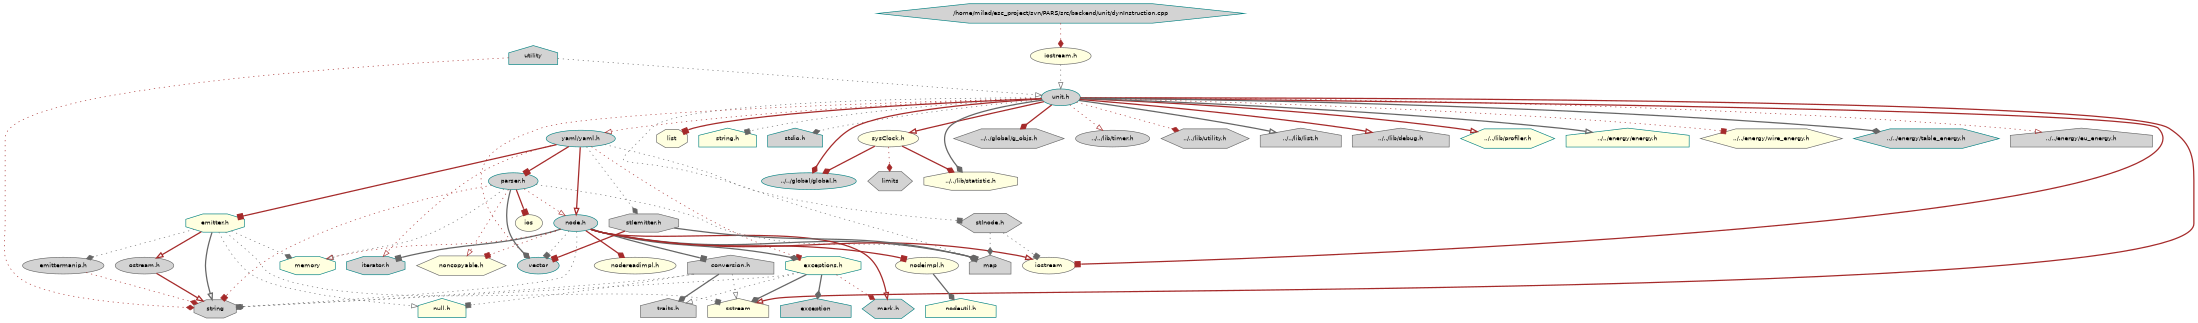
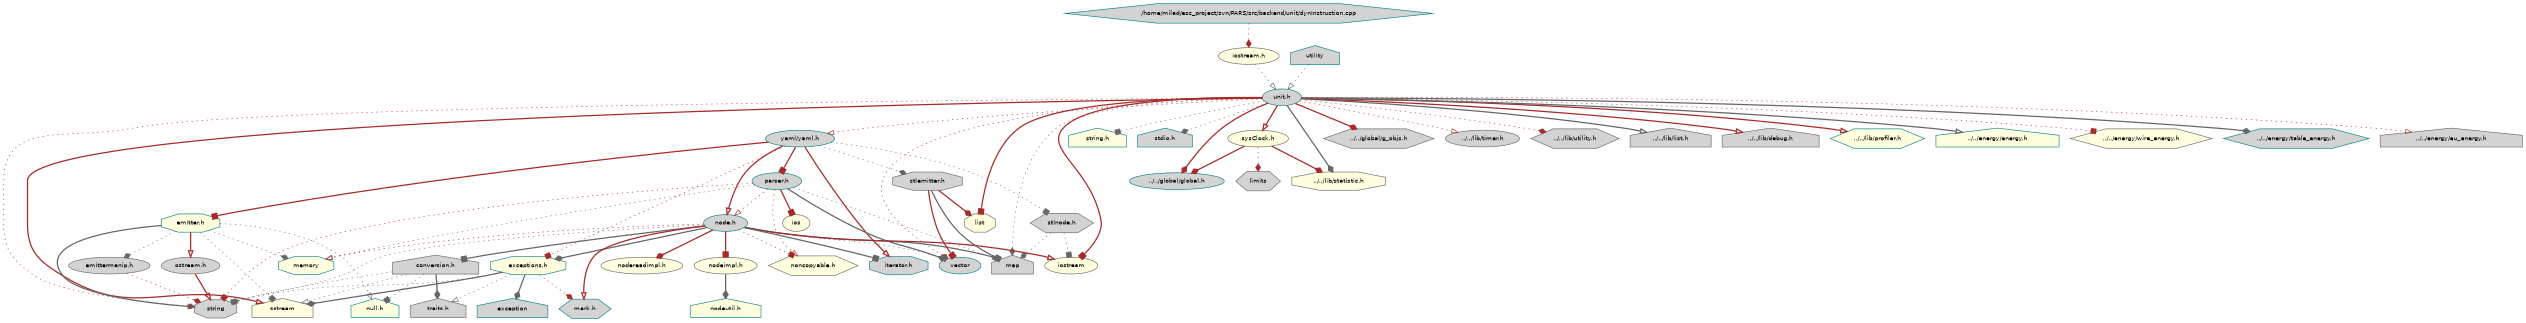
(95, 99) -> (488, 109)
(463, 184) -> (840, 199)
none -> (952, 201)
